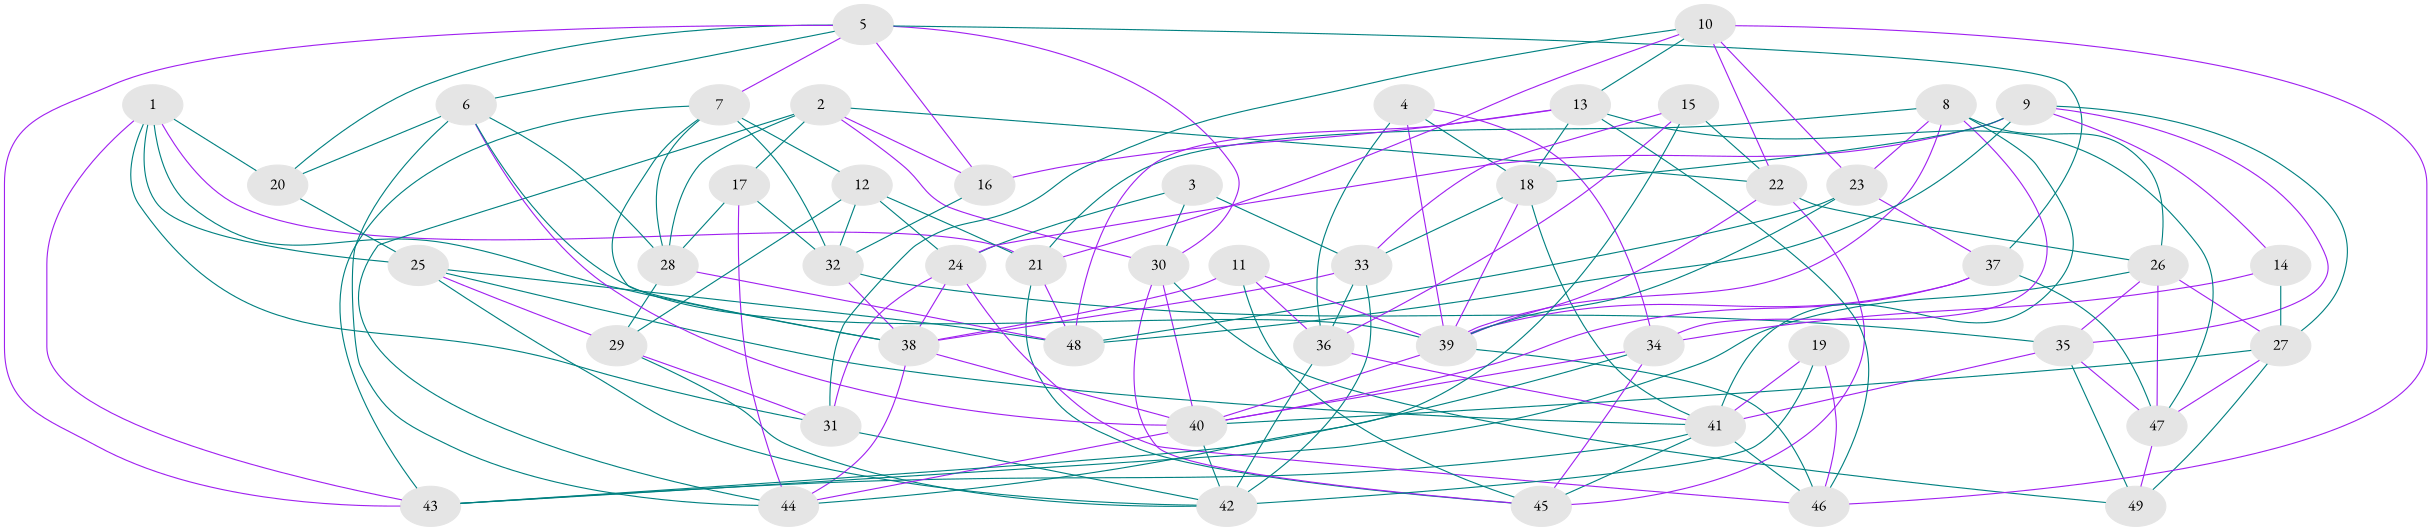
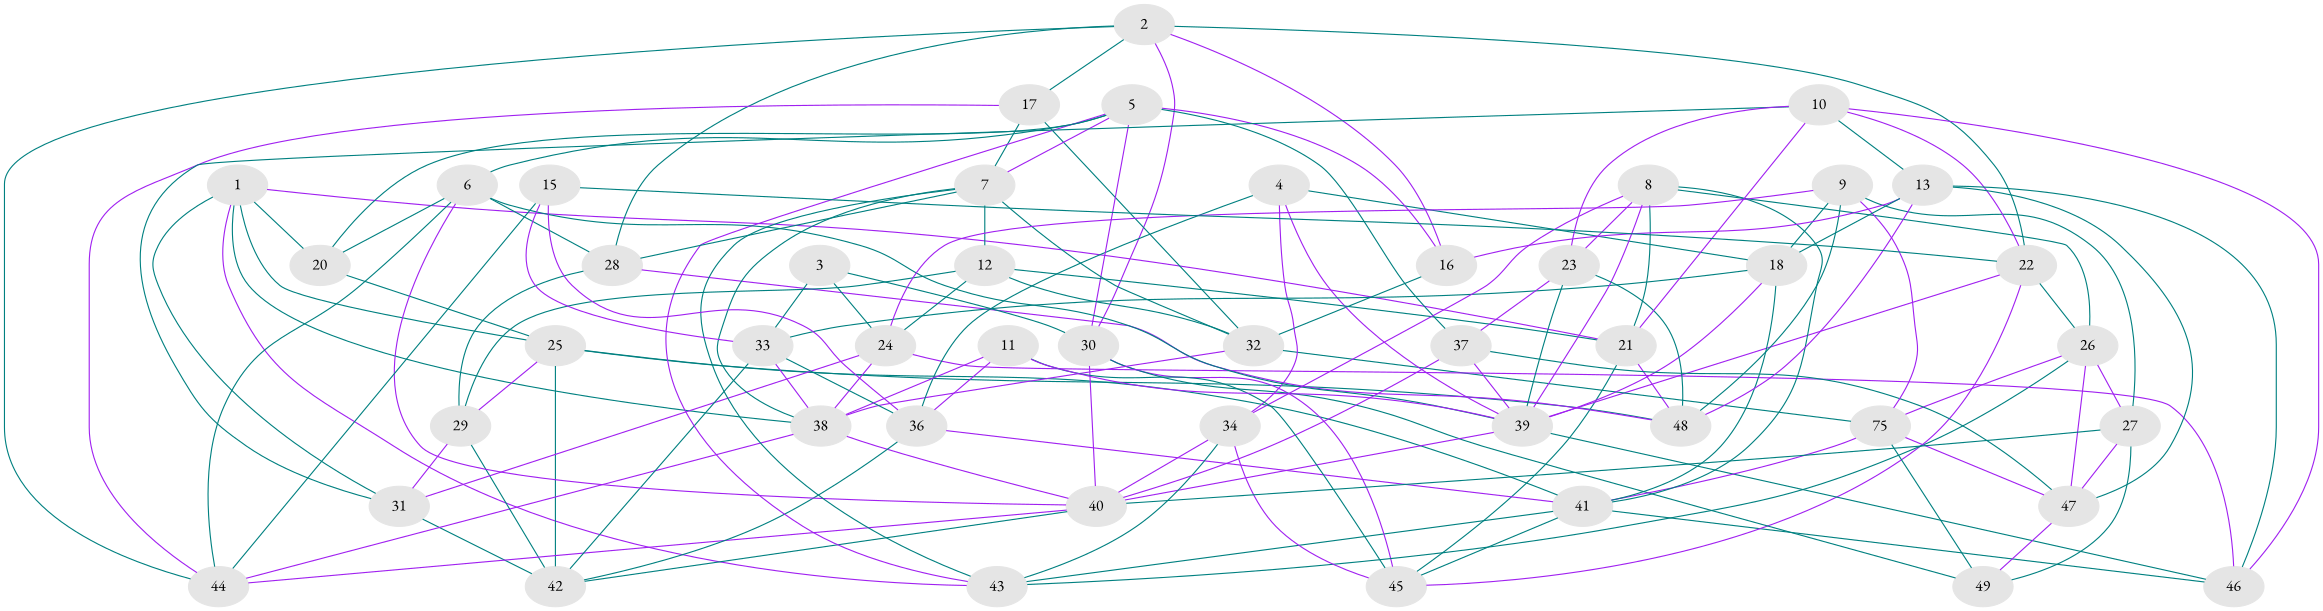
(704, 225) -> (1002, 153)
(2281, 265) -> none
(1819, 346) -> none
(2063, 346) -> (1880, 426)
